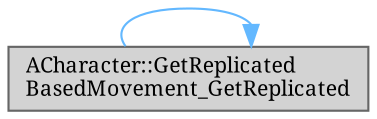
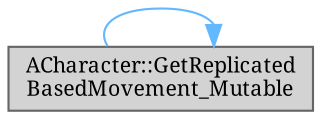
(188, 79) -> (161, 79)
